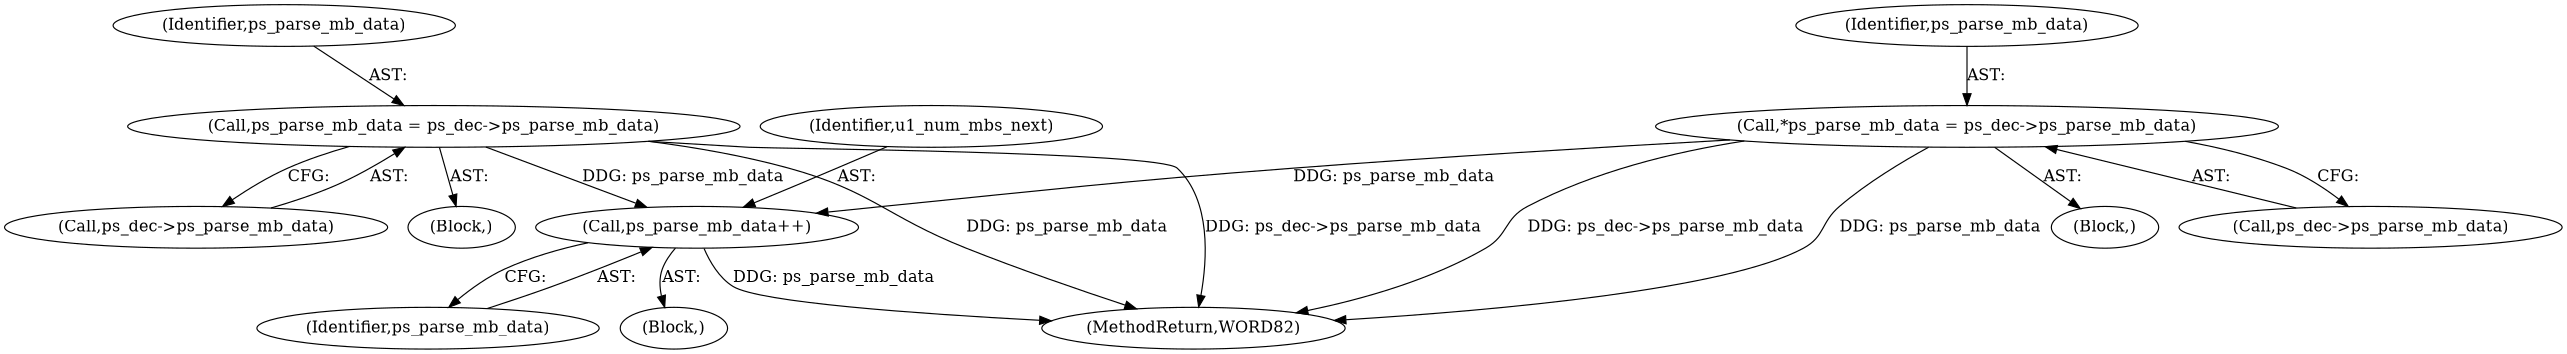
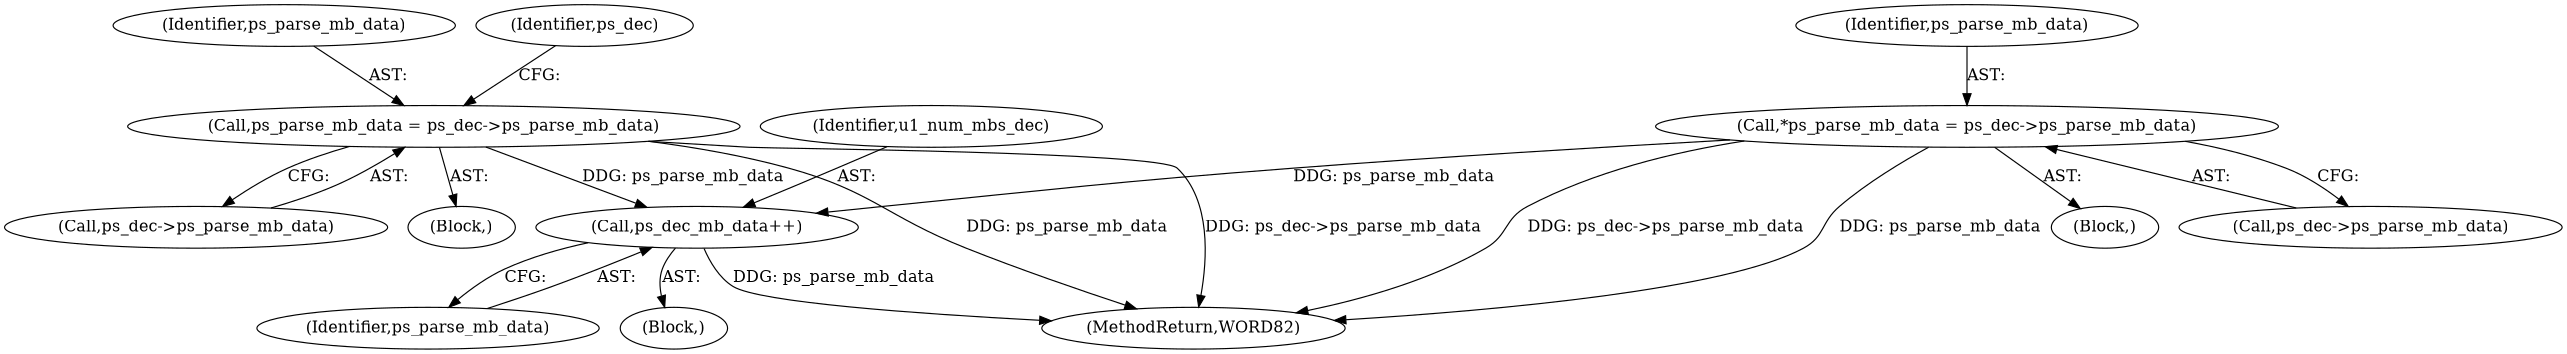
none -> (585, 26)
(931, 126) -> (931, 126)
(697, 227) -> (697, 227)
